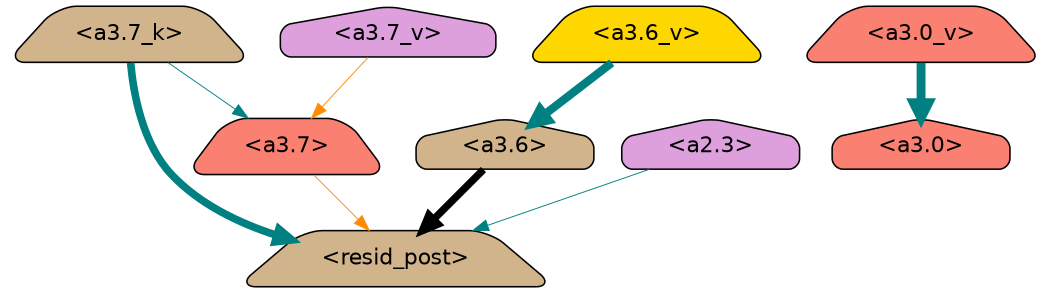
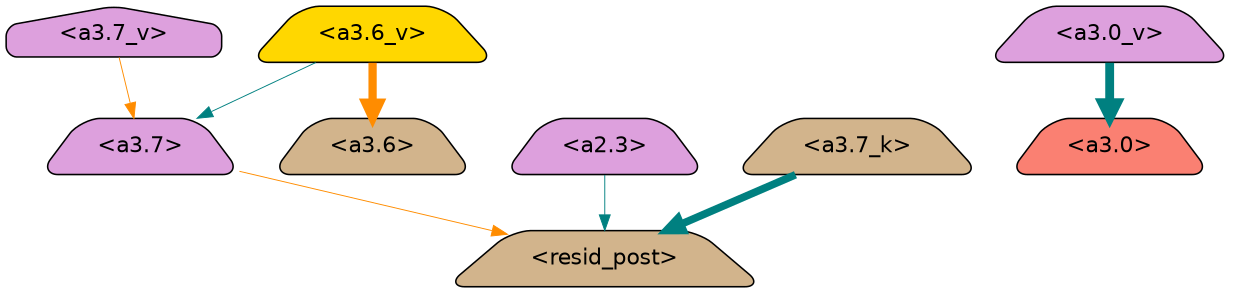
(921, 34) -> (1110, 34)
(201, 86) -> (264, 87)
(578, 89) -> (373, 83)
(287, 146) -> (140, 146)
(505, 146) -> (373, 146)
(711, 146) -> (605, 146)
(921, 146) -> (1110, 146)
(458, 195) -> none
